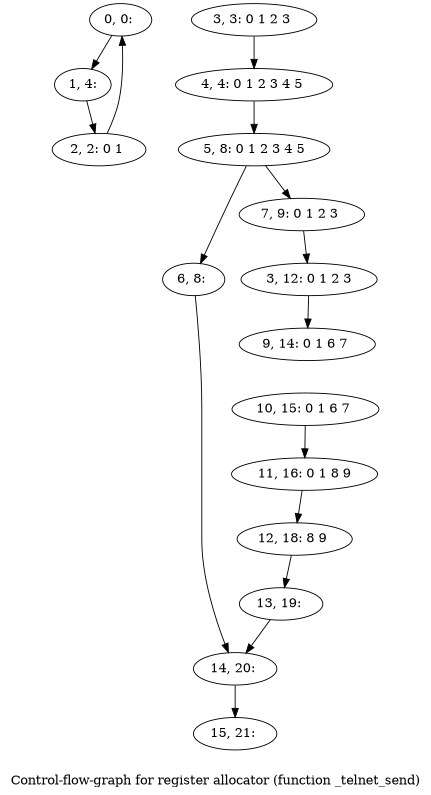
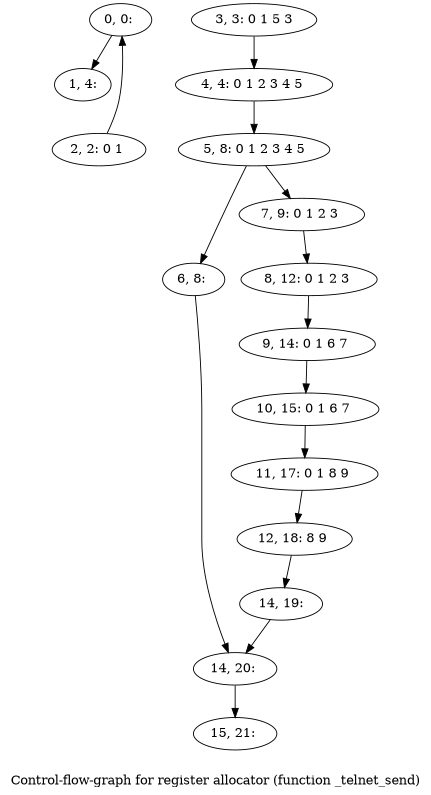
(254, 20) -> (254, 20)
(90, 113) -> none
(309, 279) -> (309, 279)
none -> (306, 372)
(305, 474) -> (305, 474)
(281, 604) -> (281, 604)
